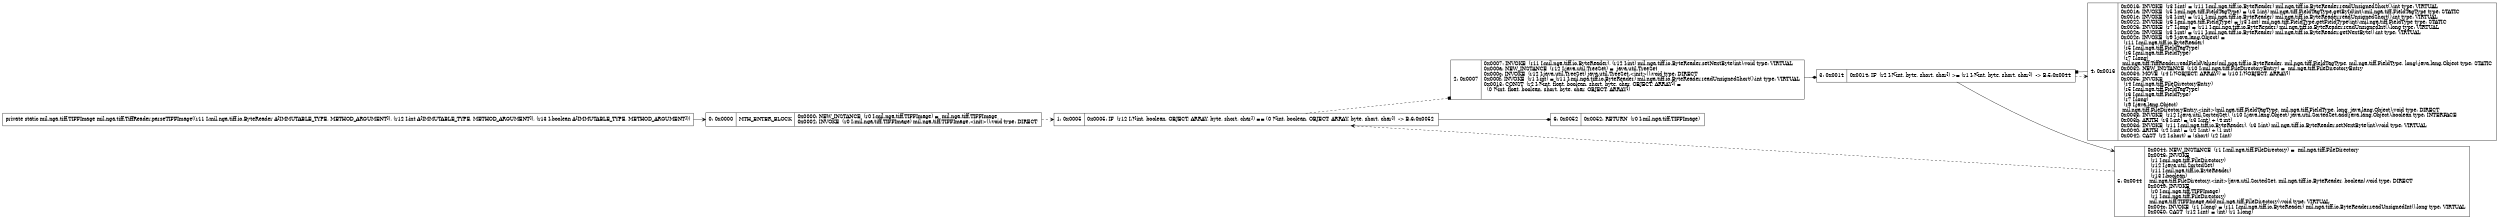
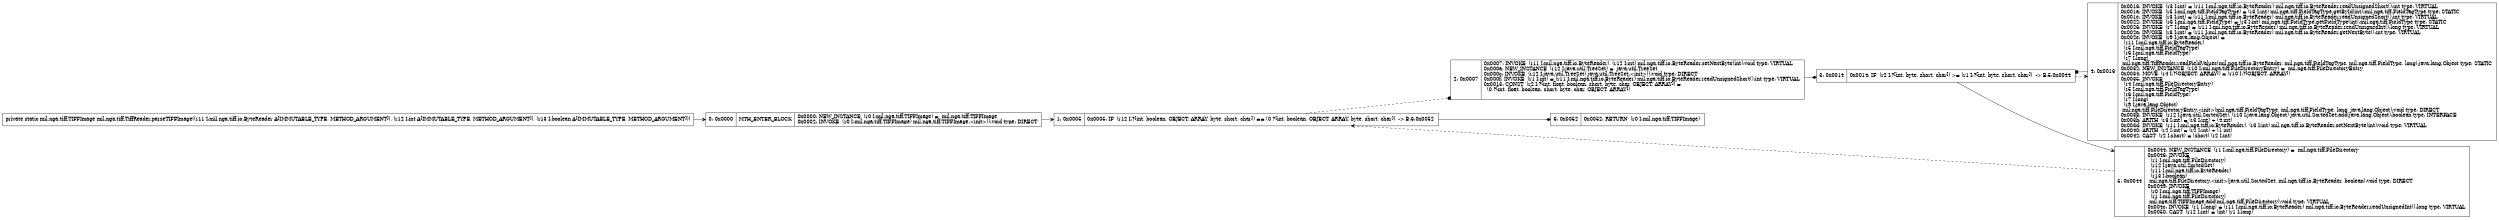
(1046, 120) -> (1046, 120)
